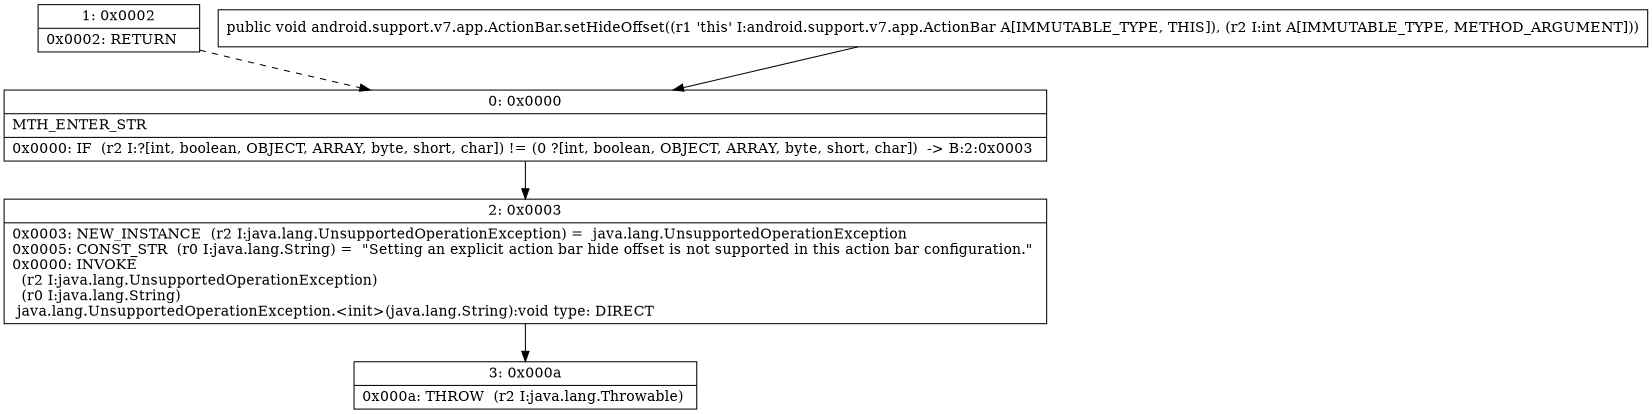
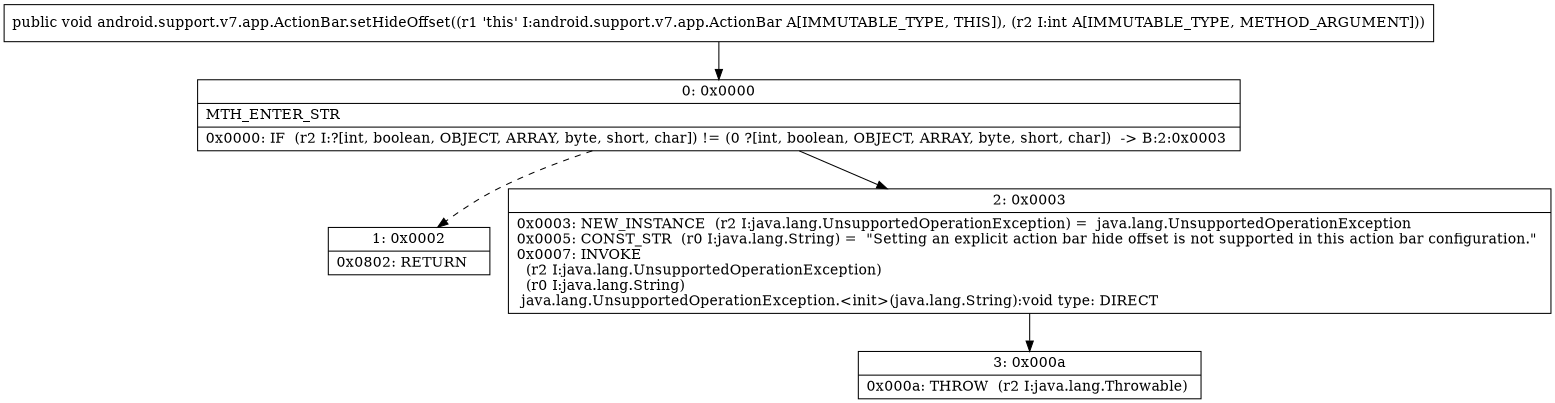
(119, 40) -> (409, 262)
(280, 69) -> (516, 180)
(80, 265) -> (584, 255)
